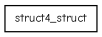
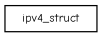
(51, 19) -> (51, 19)
